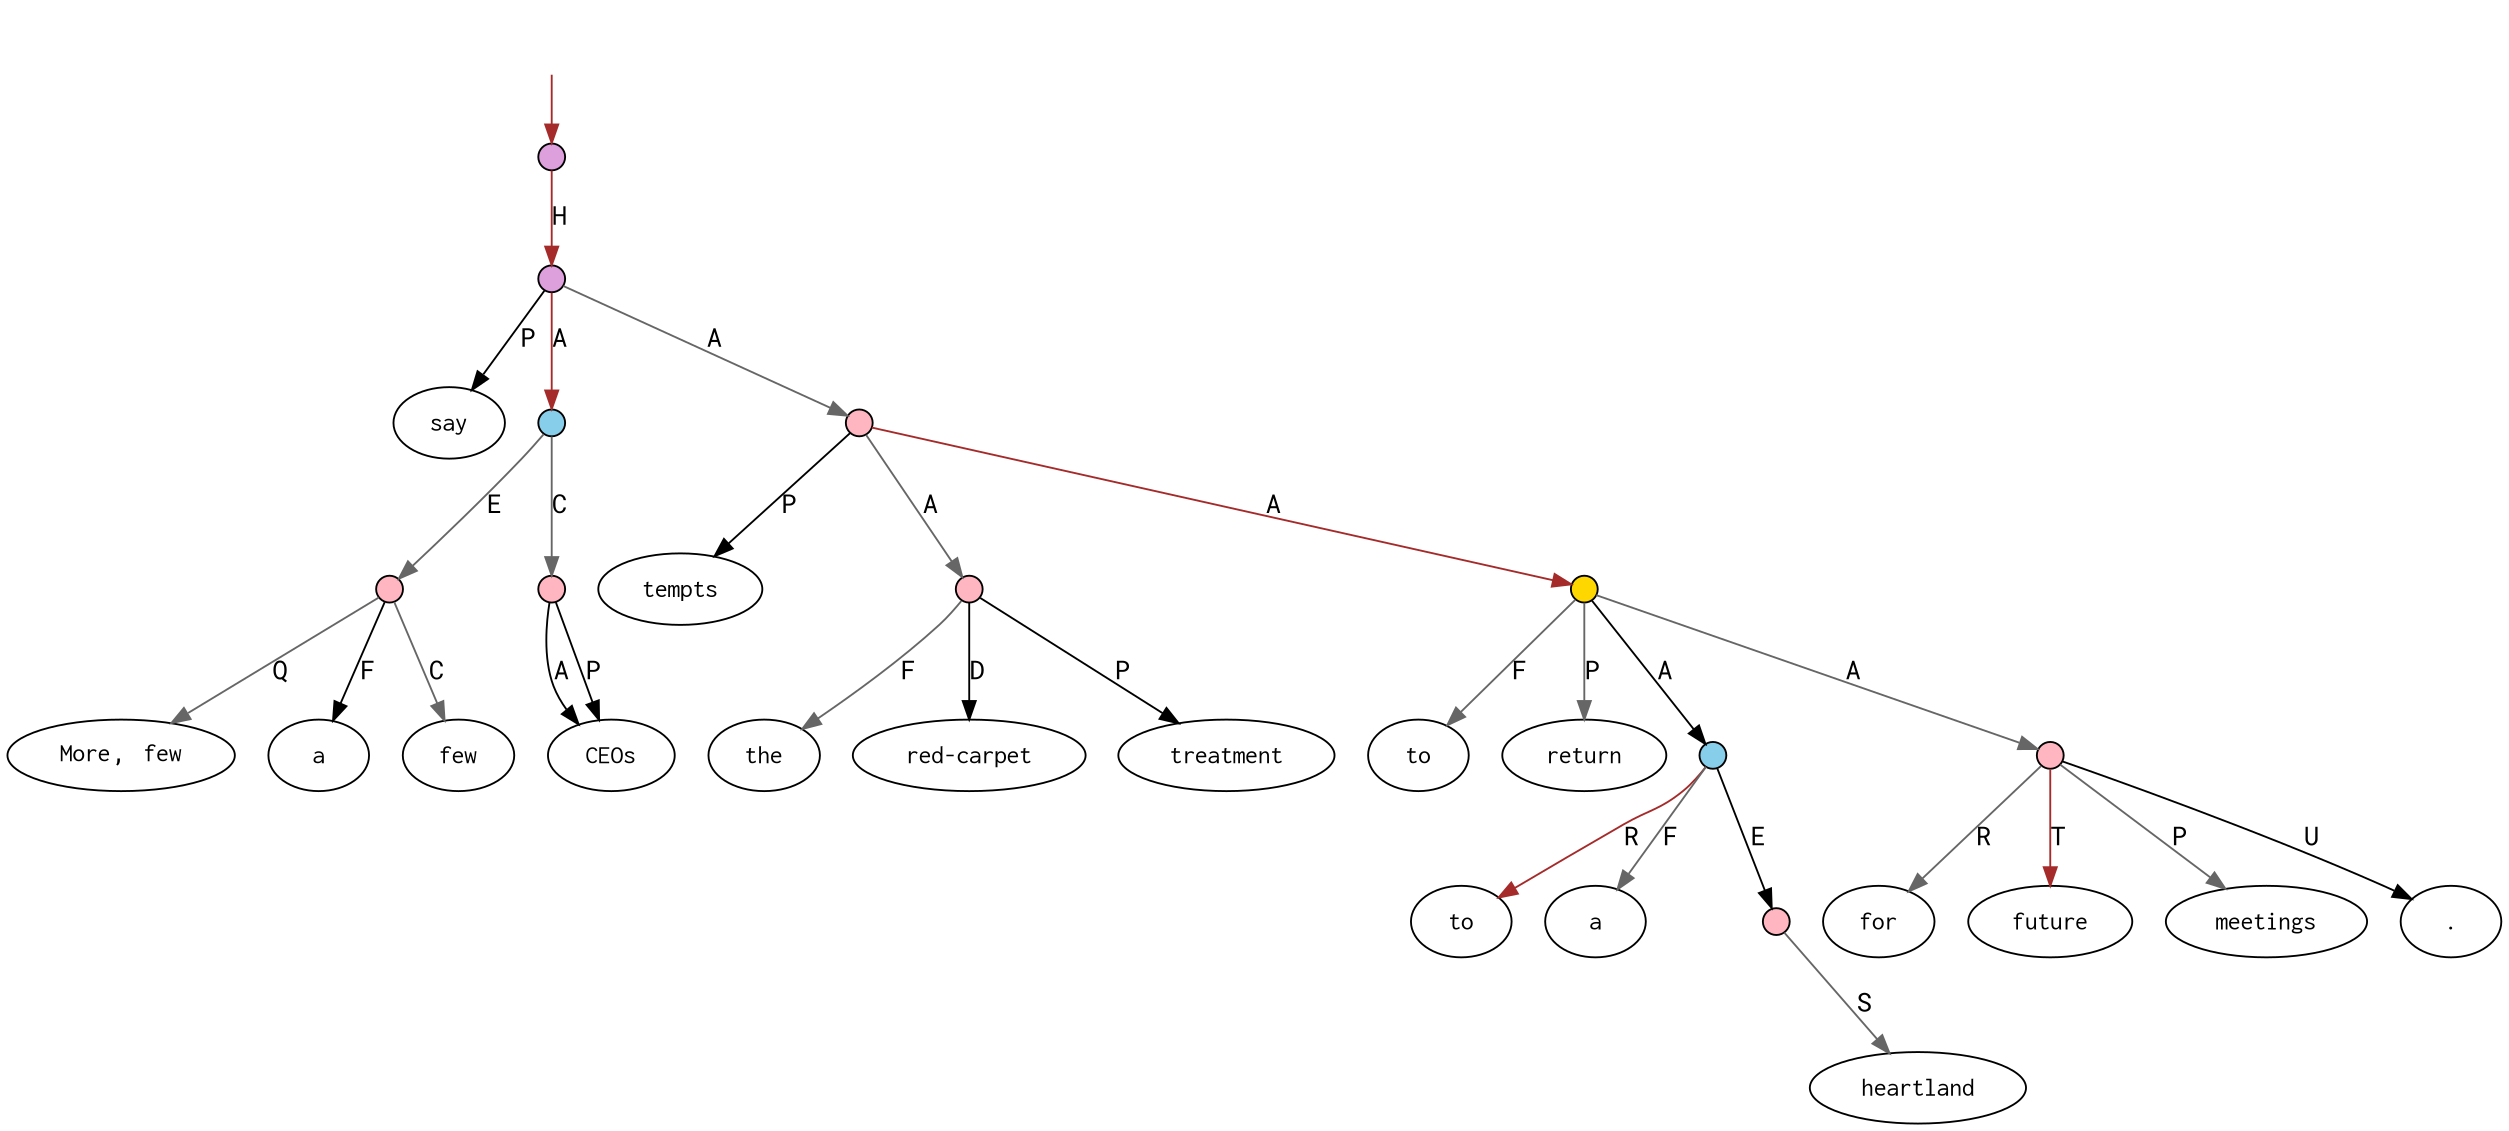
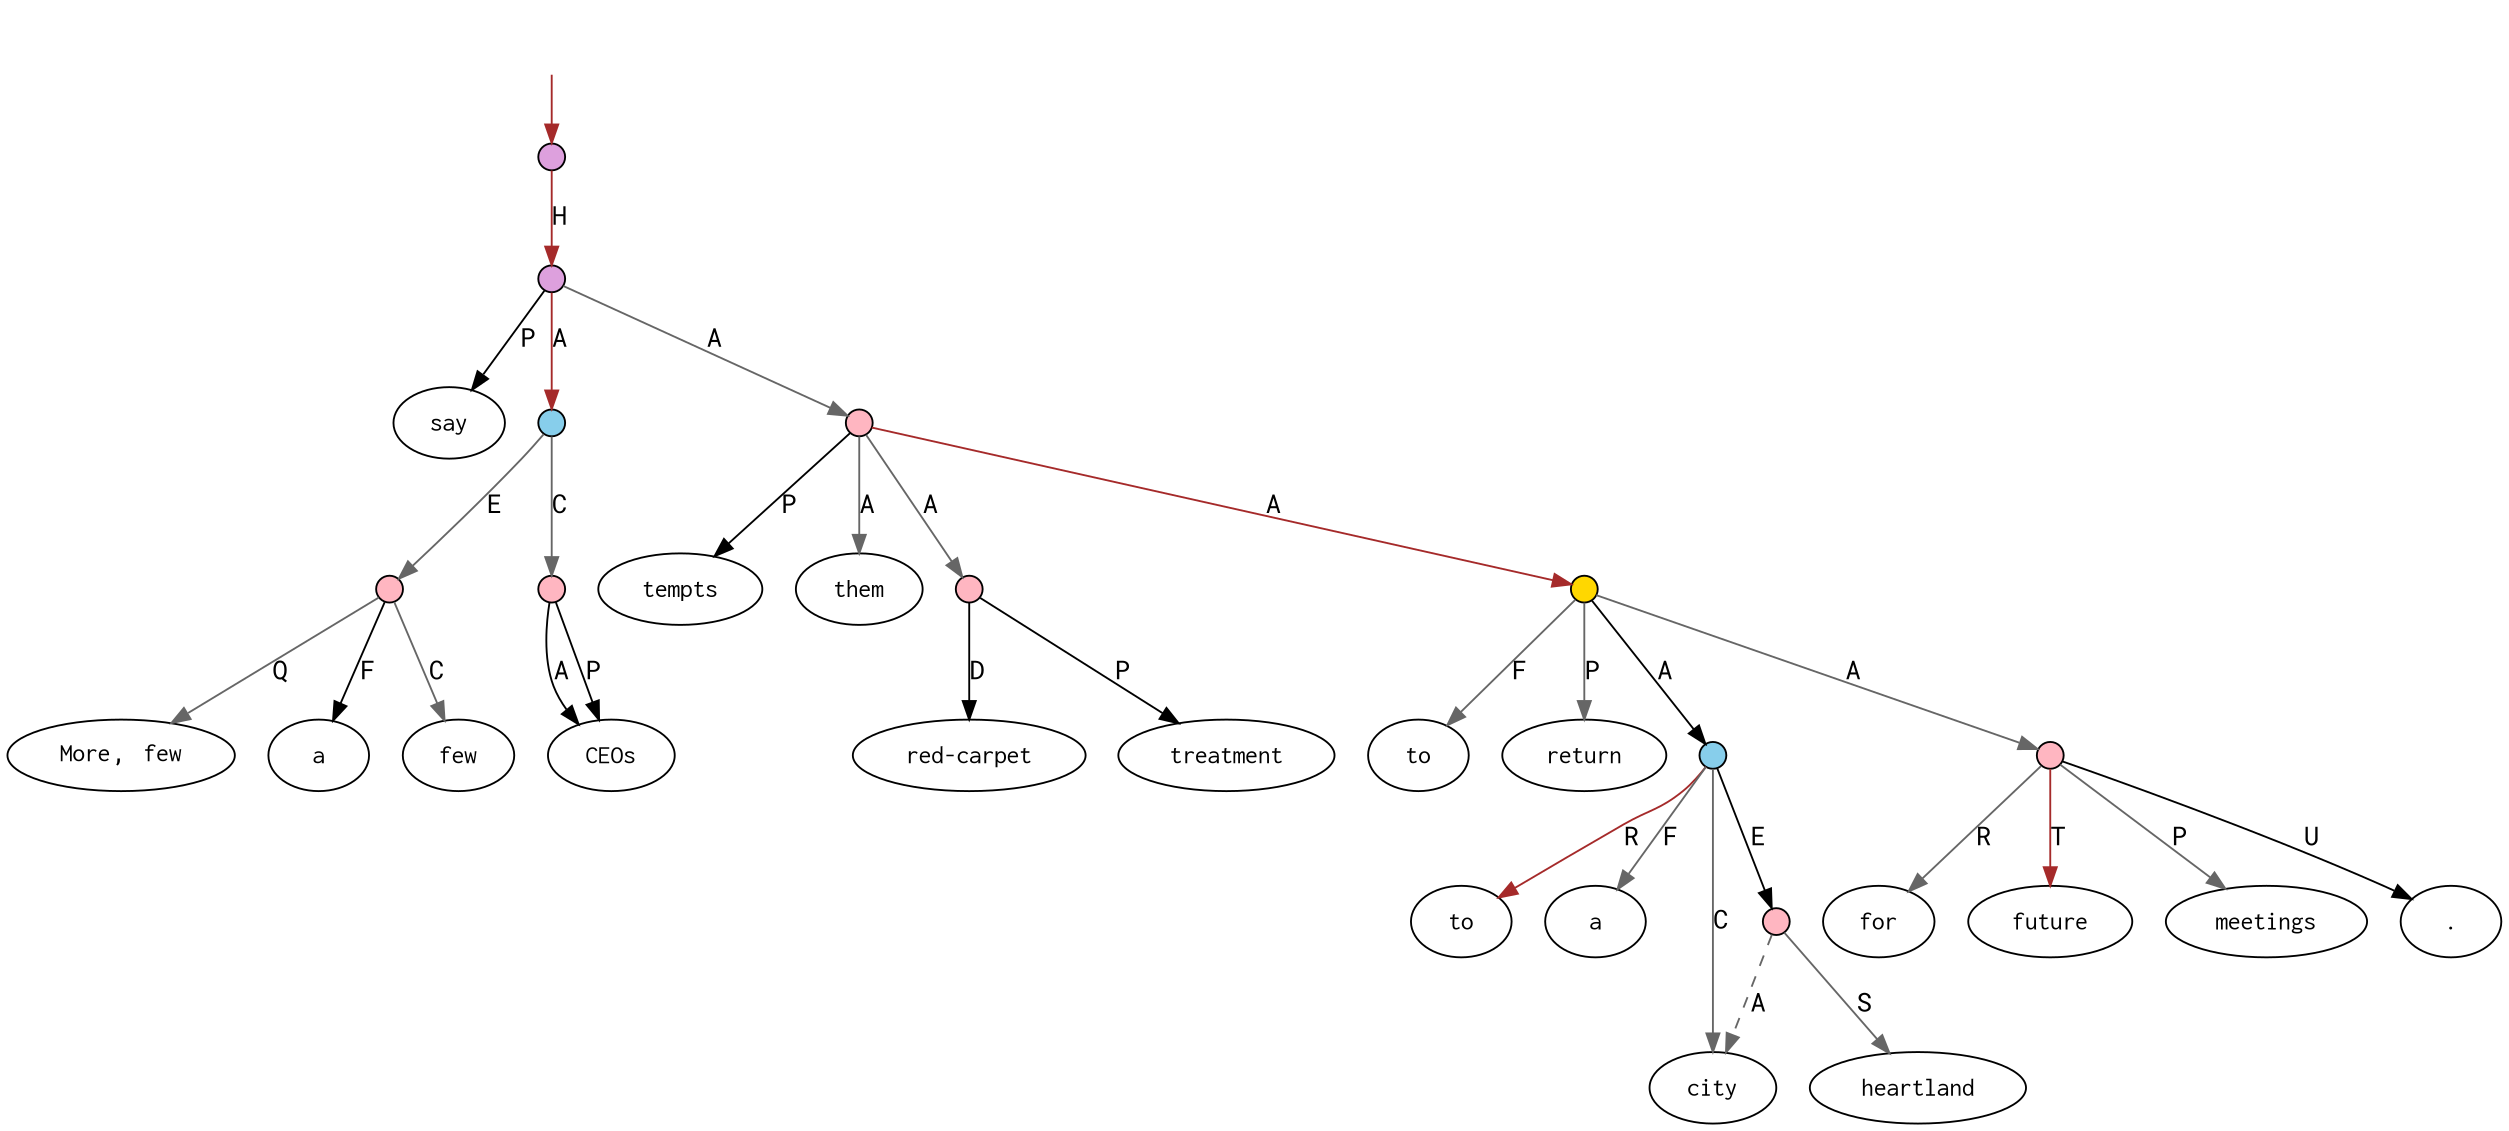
none -> (859, 589)
(764, 755) -> none
none -> (1713, 1088)
